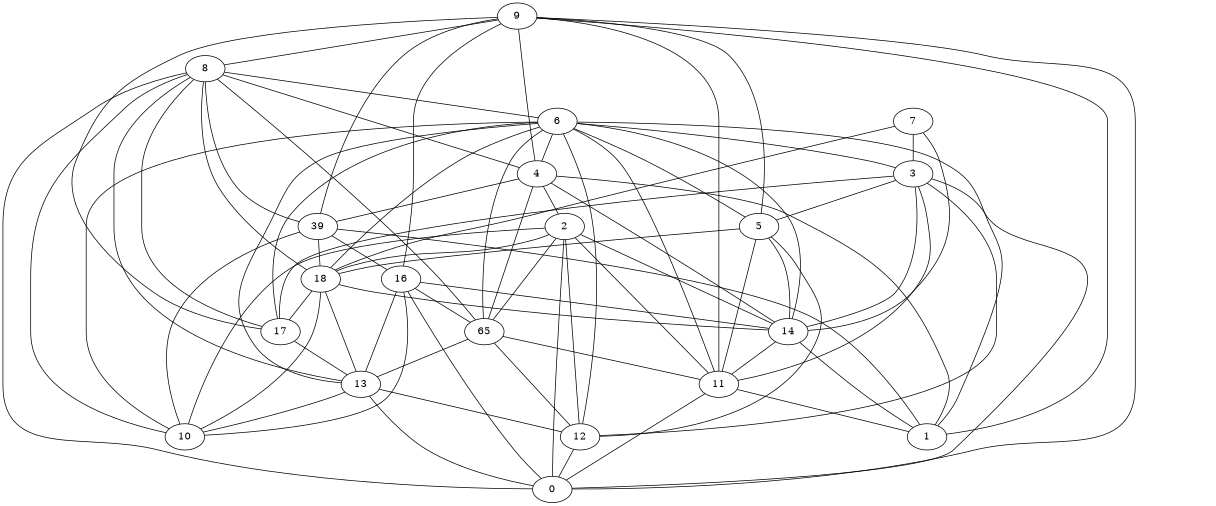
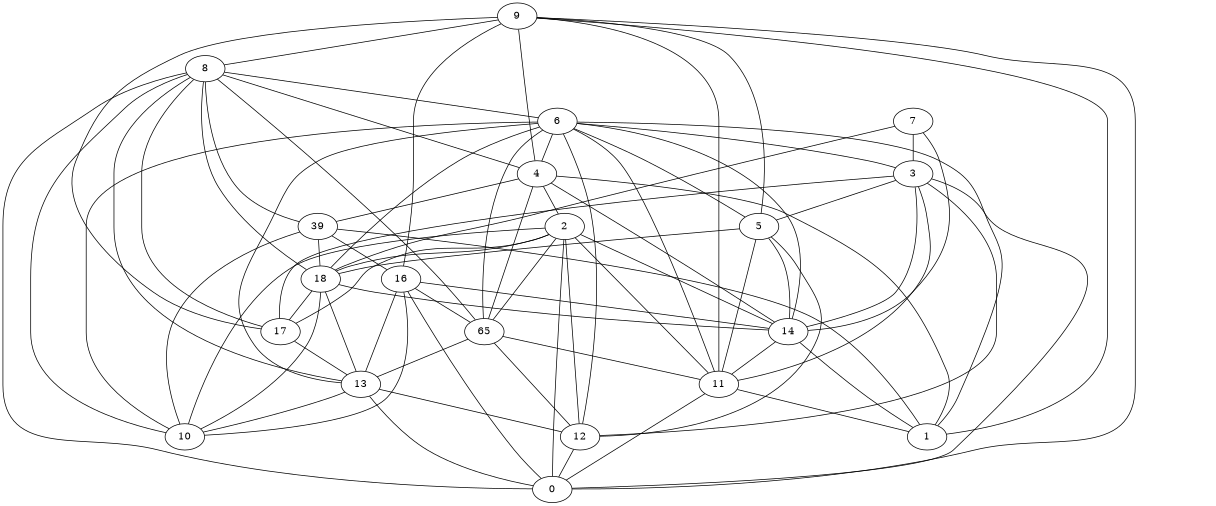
(377, 84) -> none
(355, 165) -> (363, 275)
